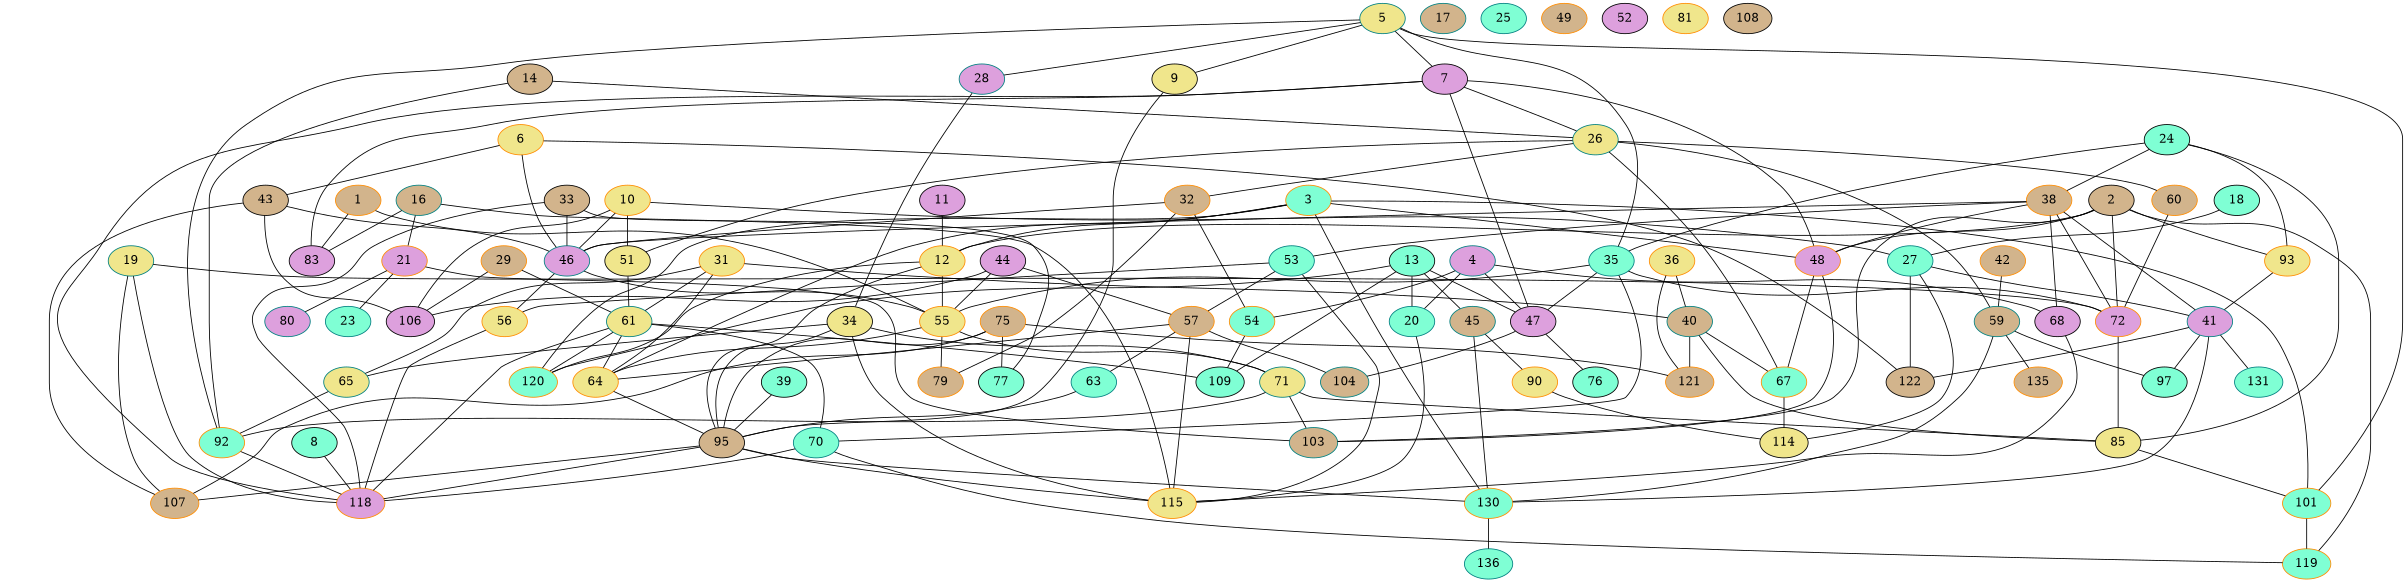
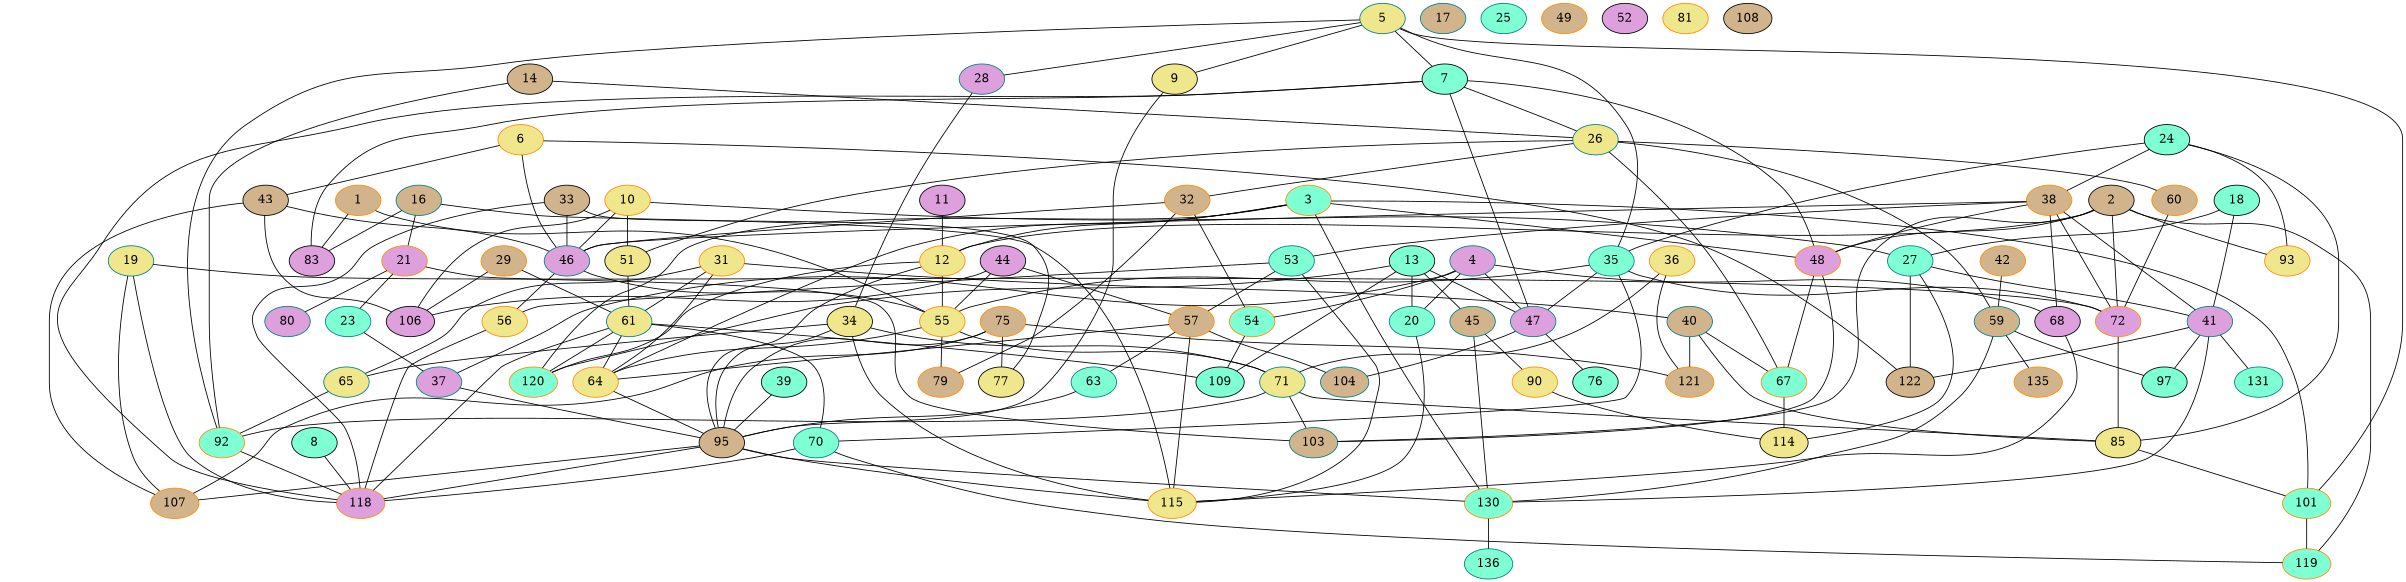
(1445, 79) -> (1445, 79)
(1681, 291) -> (1527, 348)
(2249, 291) -> (2224, 261)
(1533, 322) -> (1533, 322)
none -> (439, 382)
(1001, 382) -> (1001, 382)
